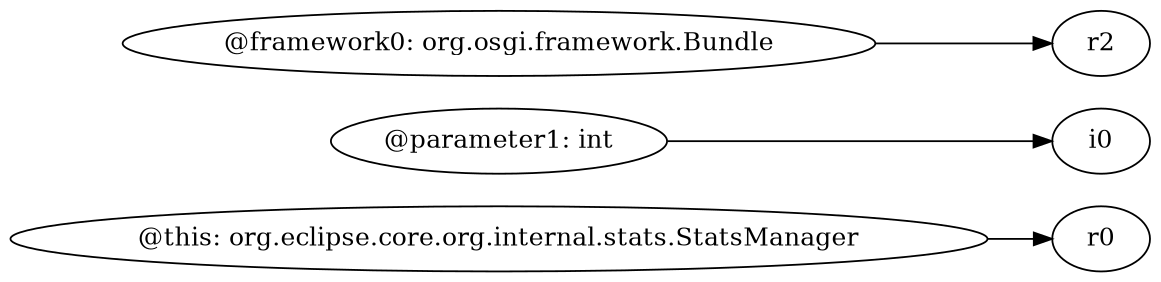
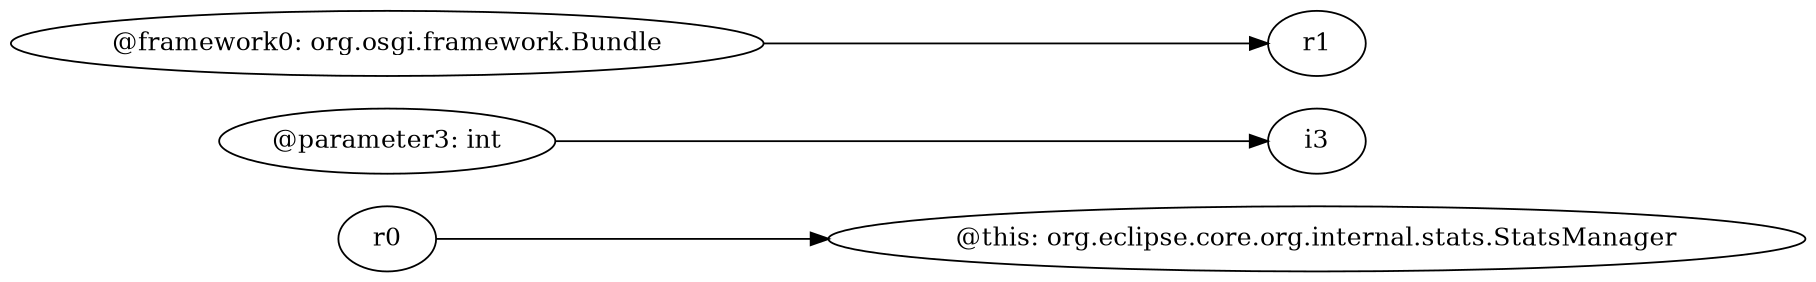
(1101, 43) -> (1317, 43)
(499, 141) -> (387, 141)
(1101, 141) -> (1317, 141)
(1011, 239) -> (623, 239)
